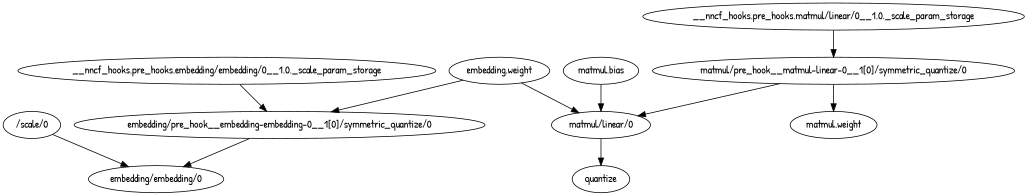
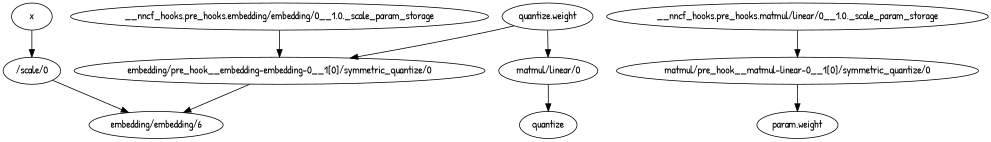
none -> (32, 17)
(499, 71) -> (548, 17)
(601, 71) -> none
(713, 99) -> none
(834, 125) -> (797, 125)
(156, 179) -> (156, 125)
